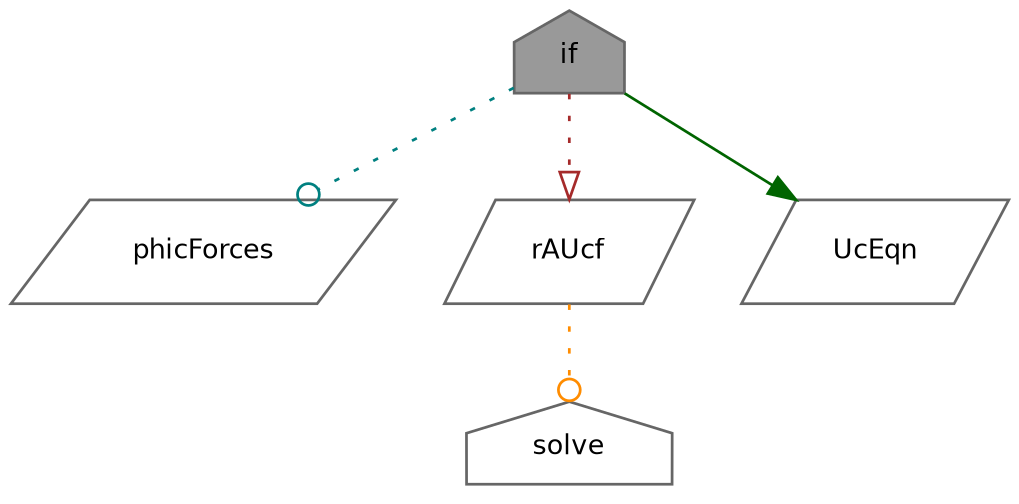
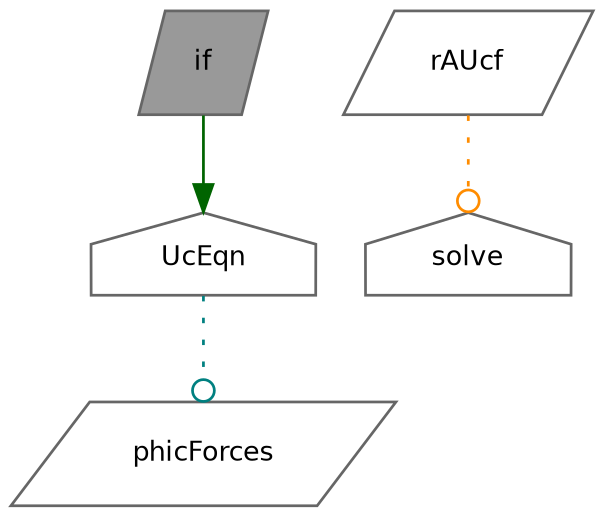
(569, 56) -> (203, 63)
(569, 133) -> none
(416, 139) -> (203, 338)
(875, 252) -> (203, 258)
